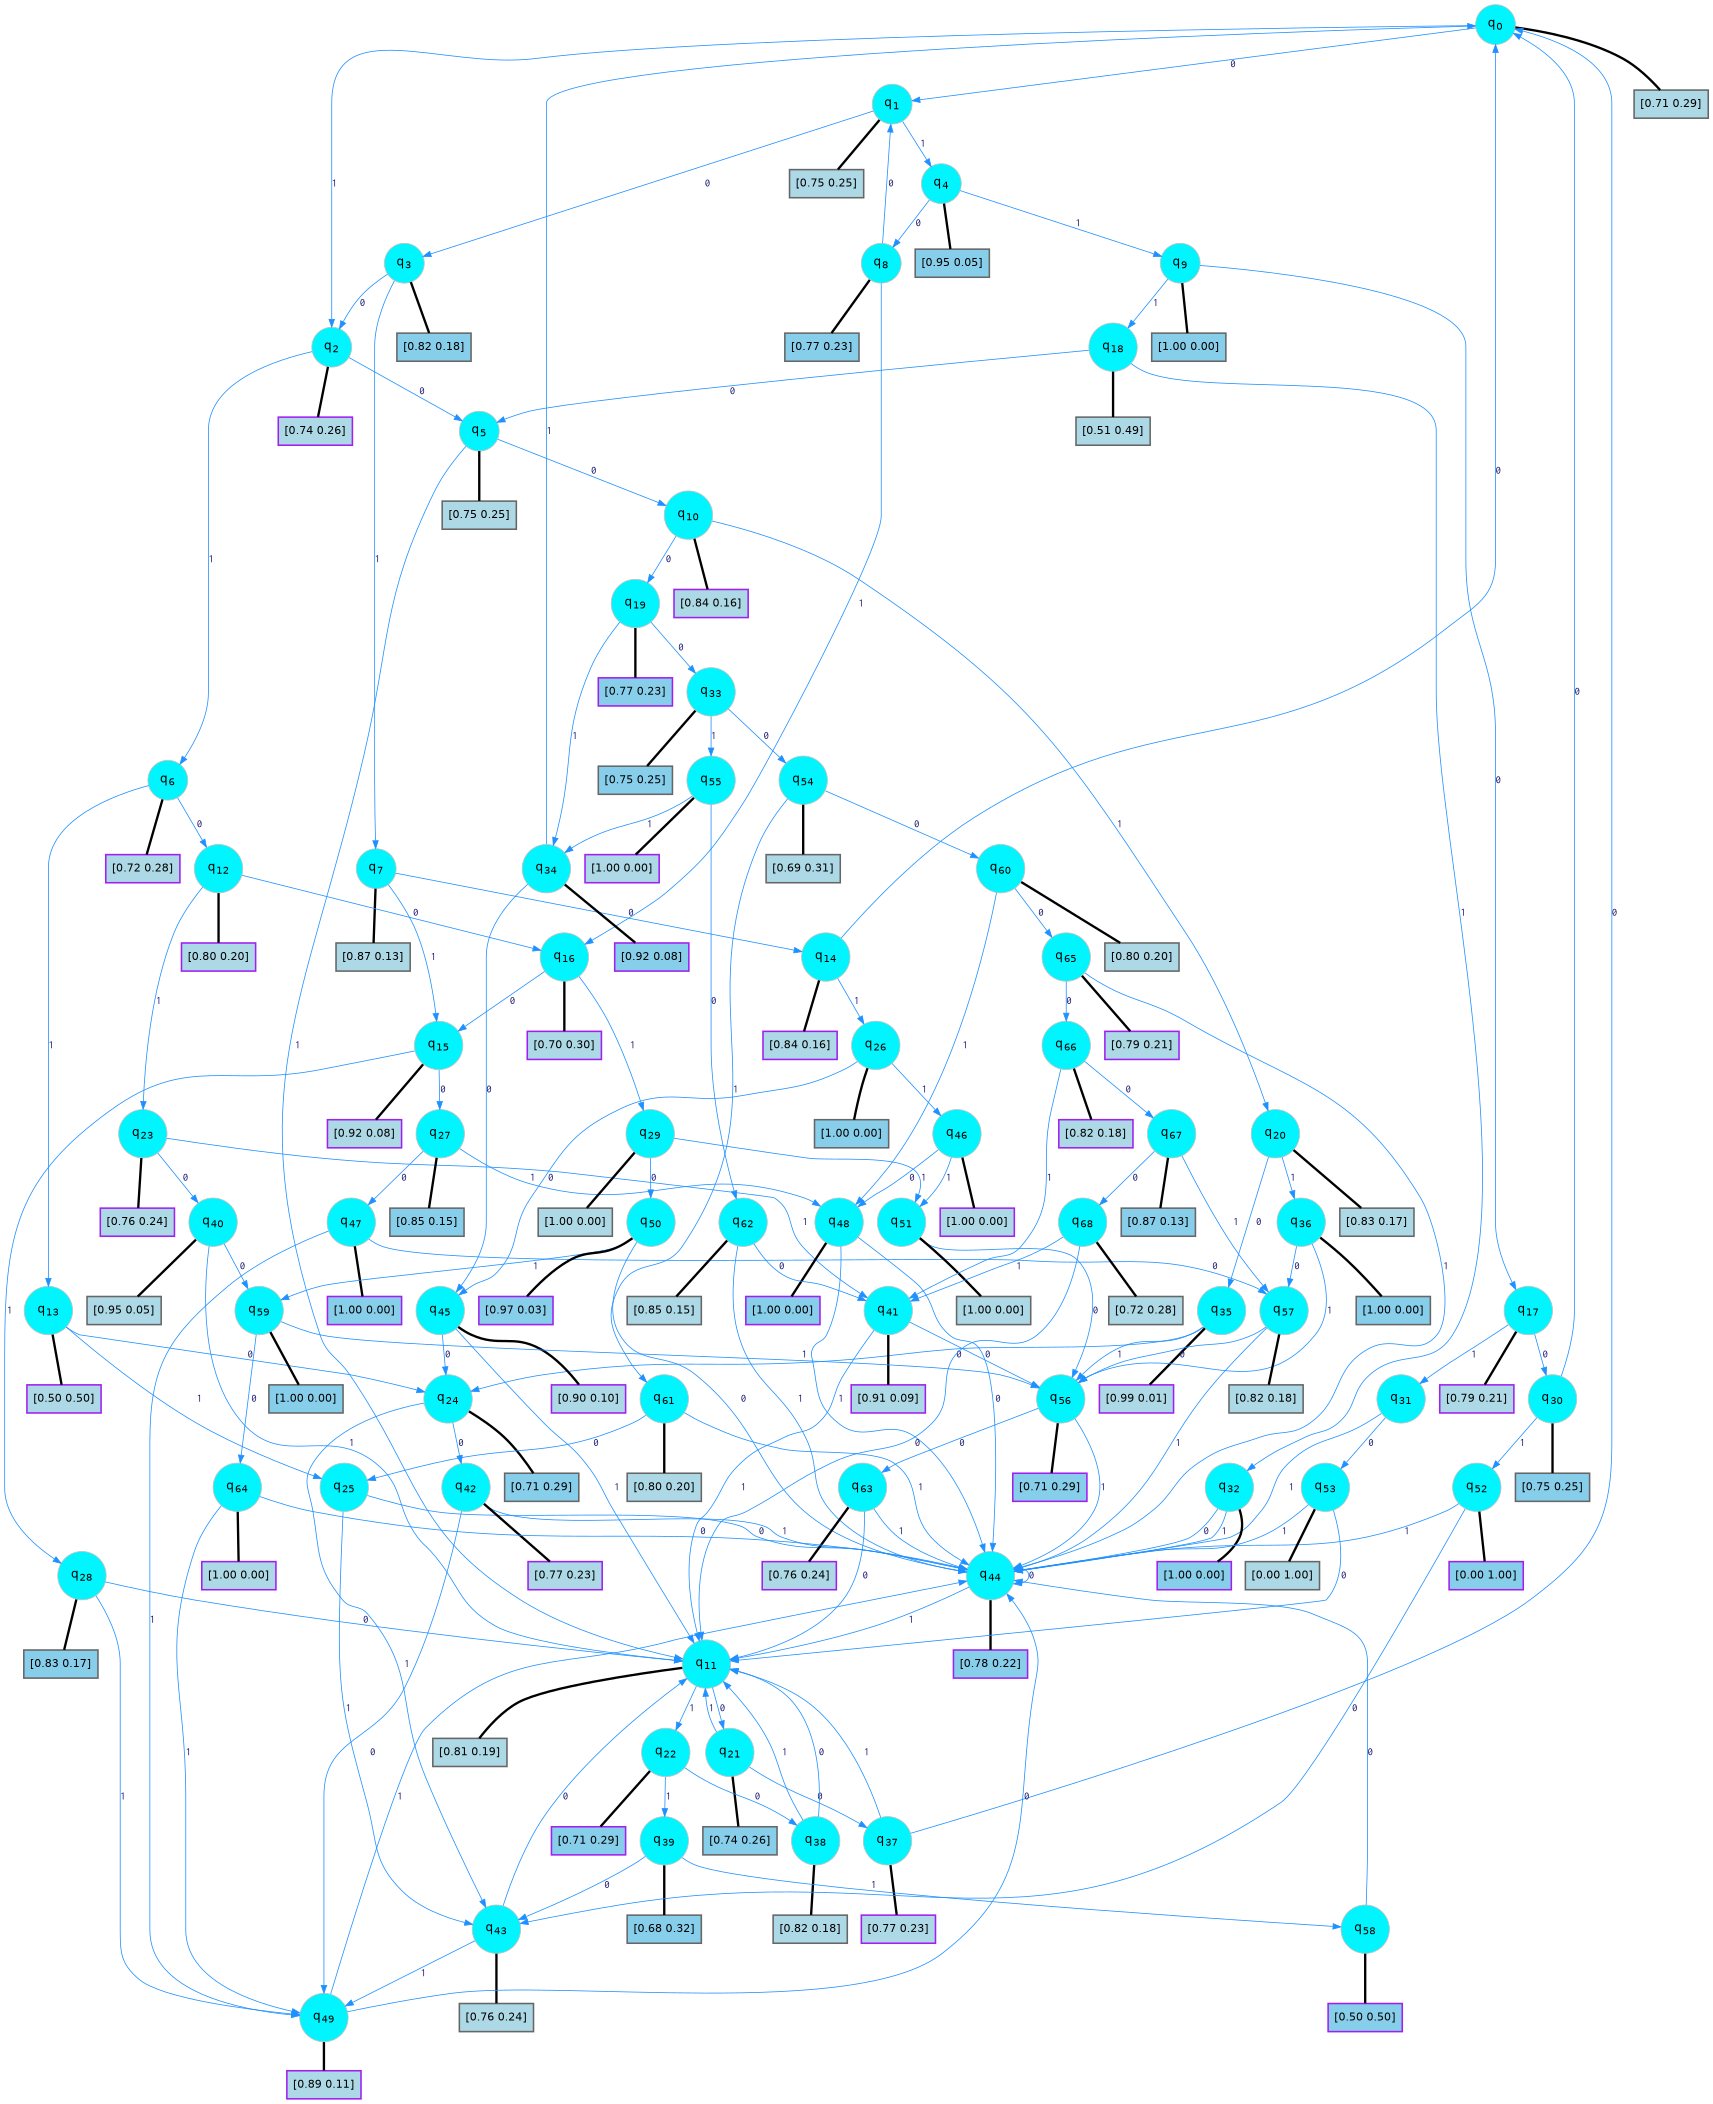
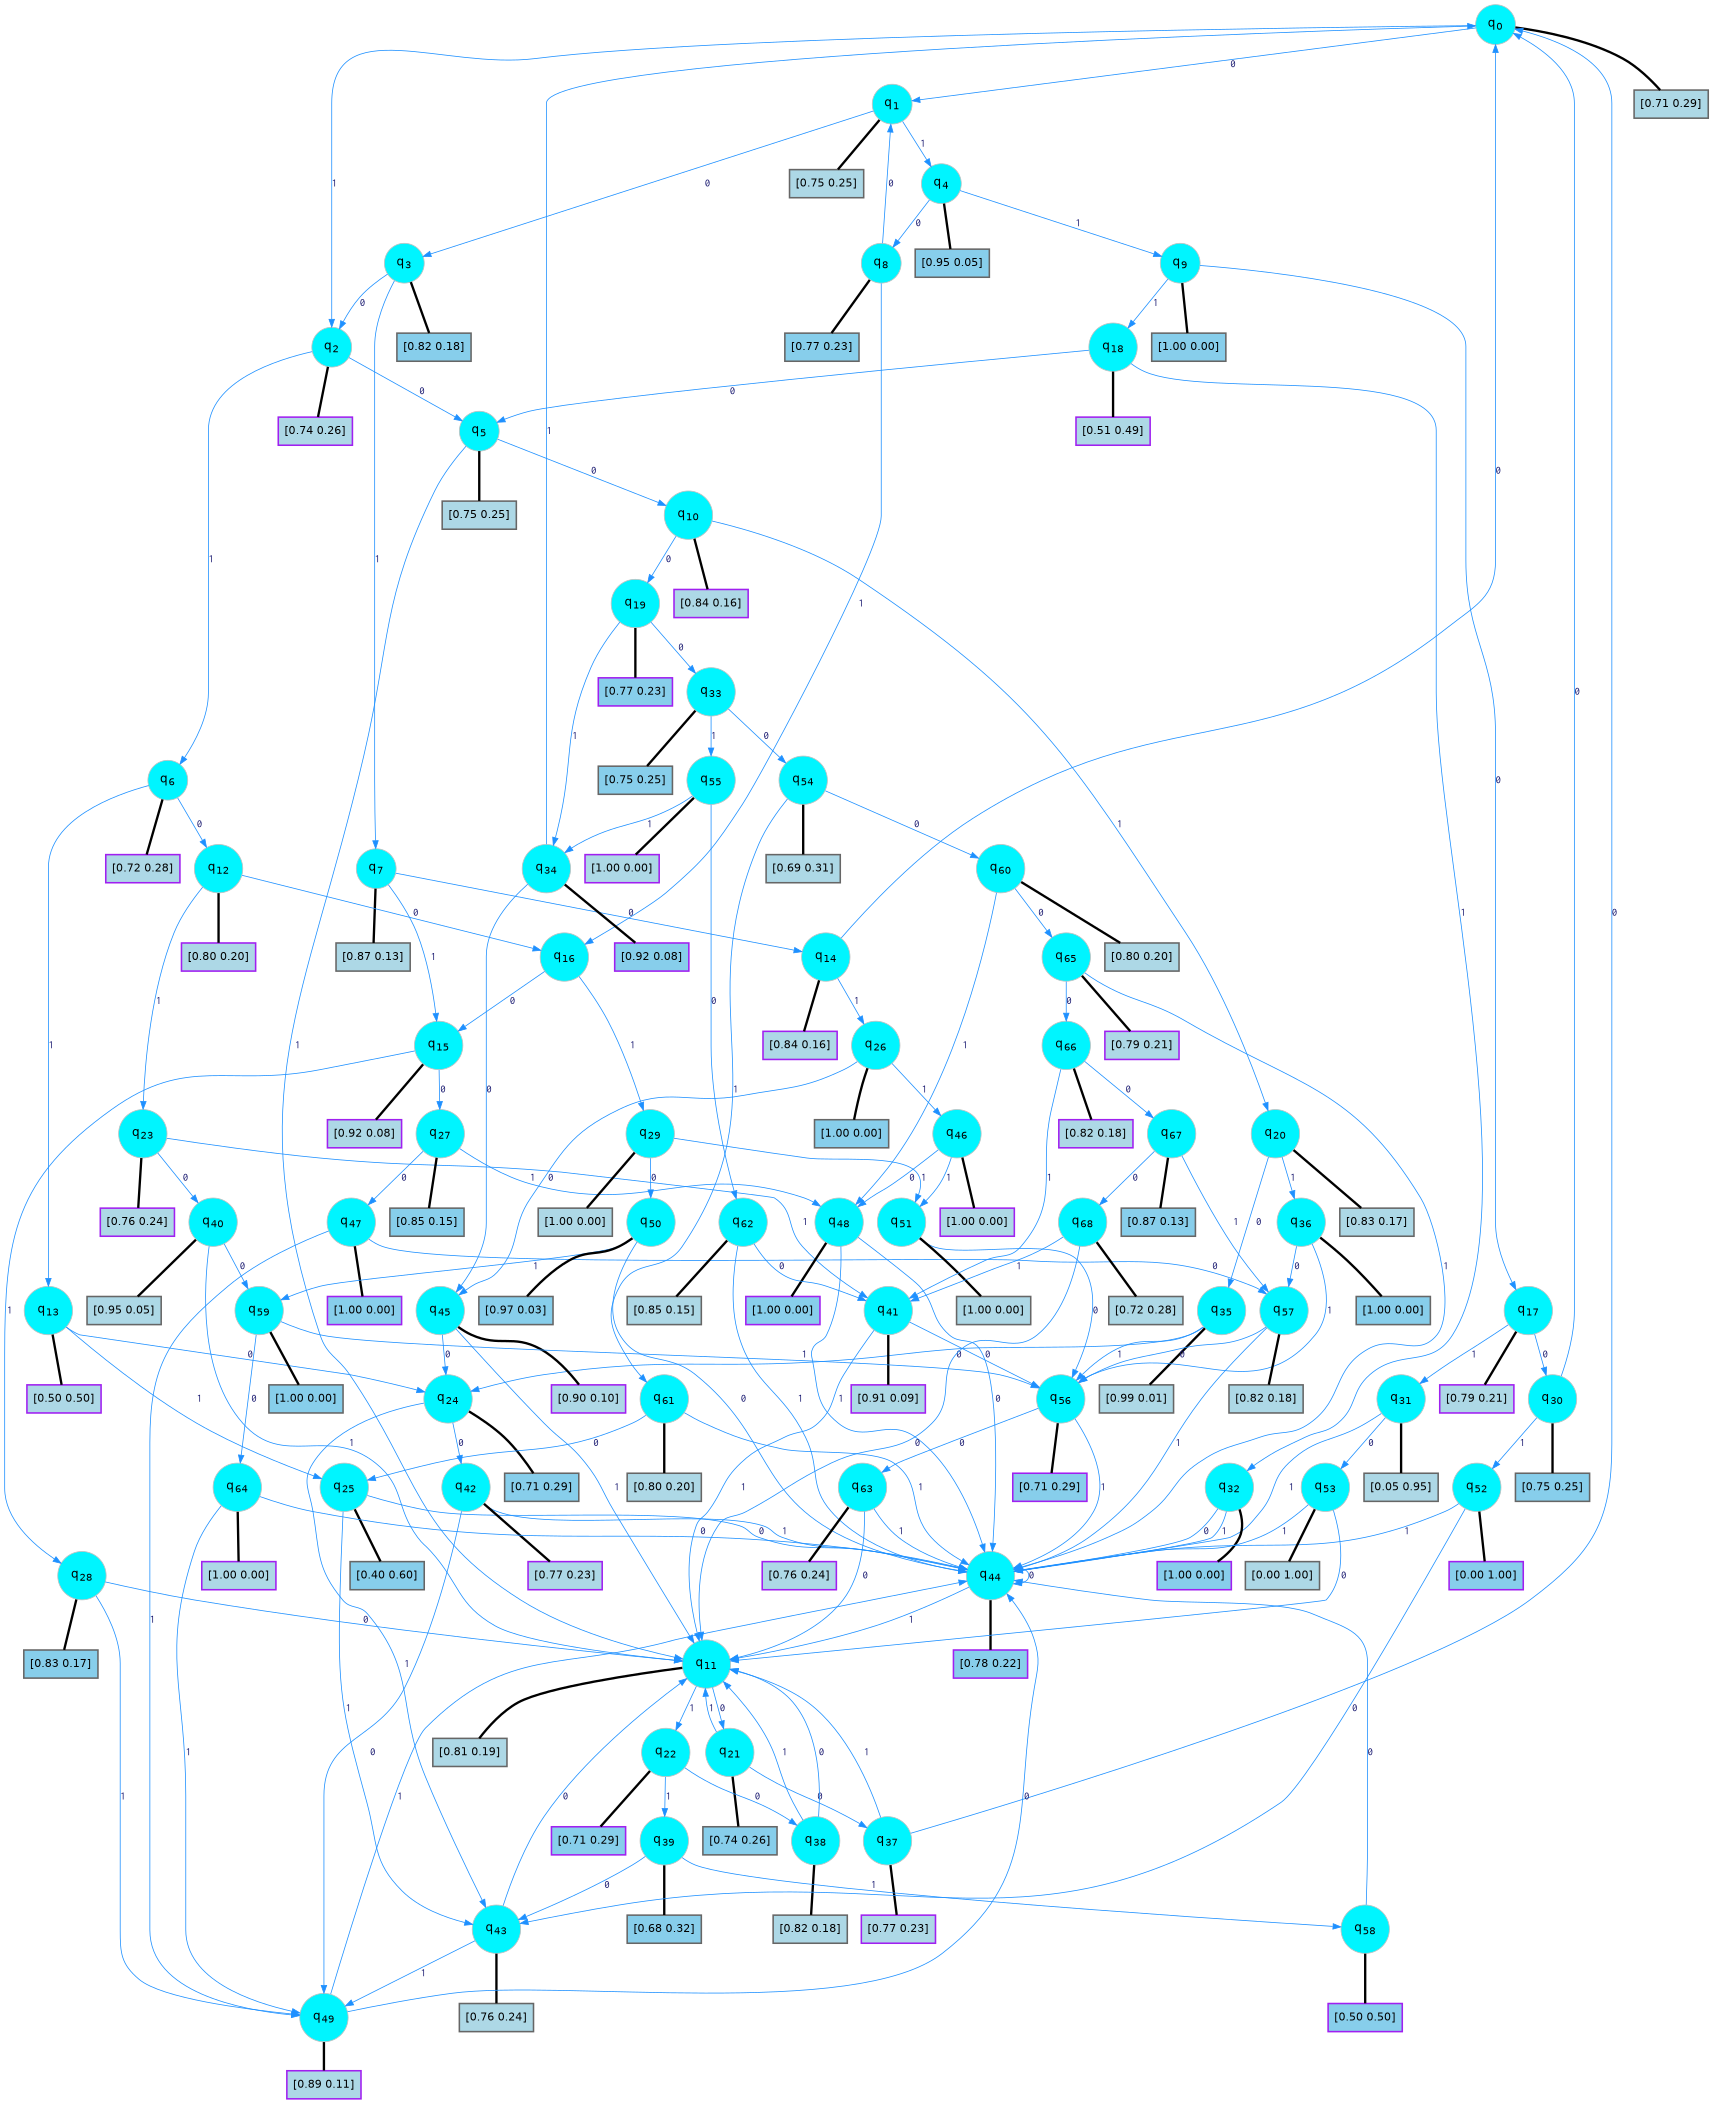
(1113, 431) -> (1113, 431)
(564, 1045) -> none
(516, 1311) -> (516, 1311)
(1136, 1399) -> (1136, 1399)
none -> (1401, 1487)
none -> (387, 1576)
